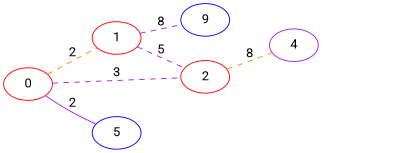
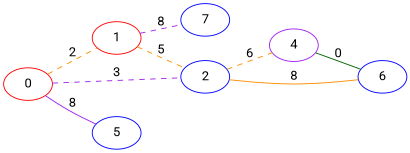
(205, 20) -> (205, 20)
(250, 54) -> (250, 54)
(161, 57) -> (161, 57)
(205, 77) -> (205, 77)
none -> (382, 77)
(72, 104) -> (72, 104)
